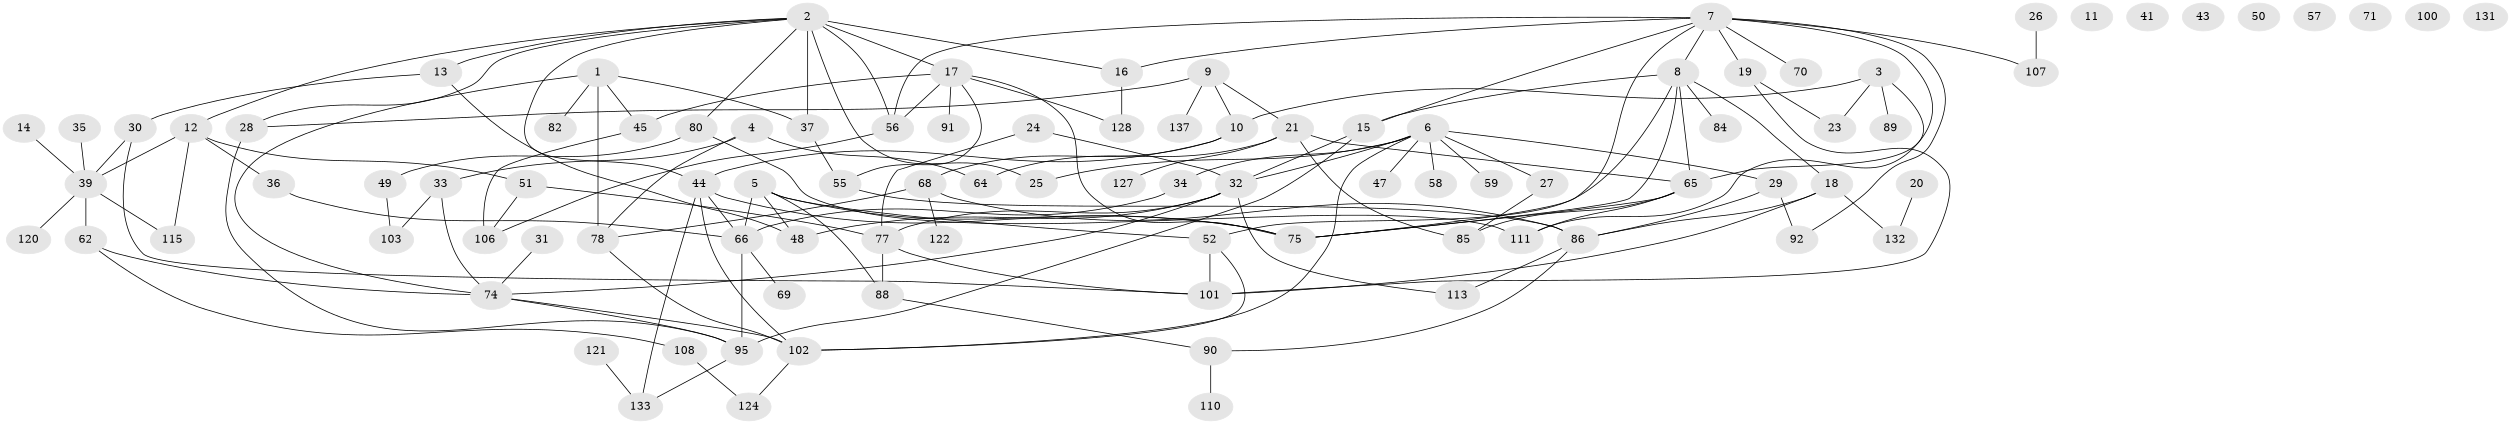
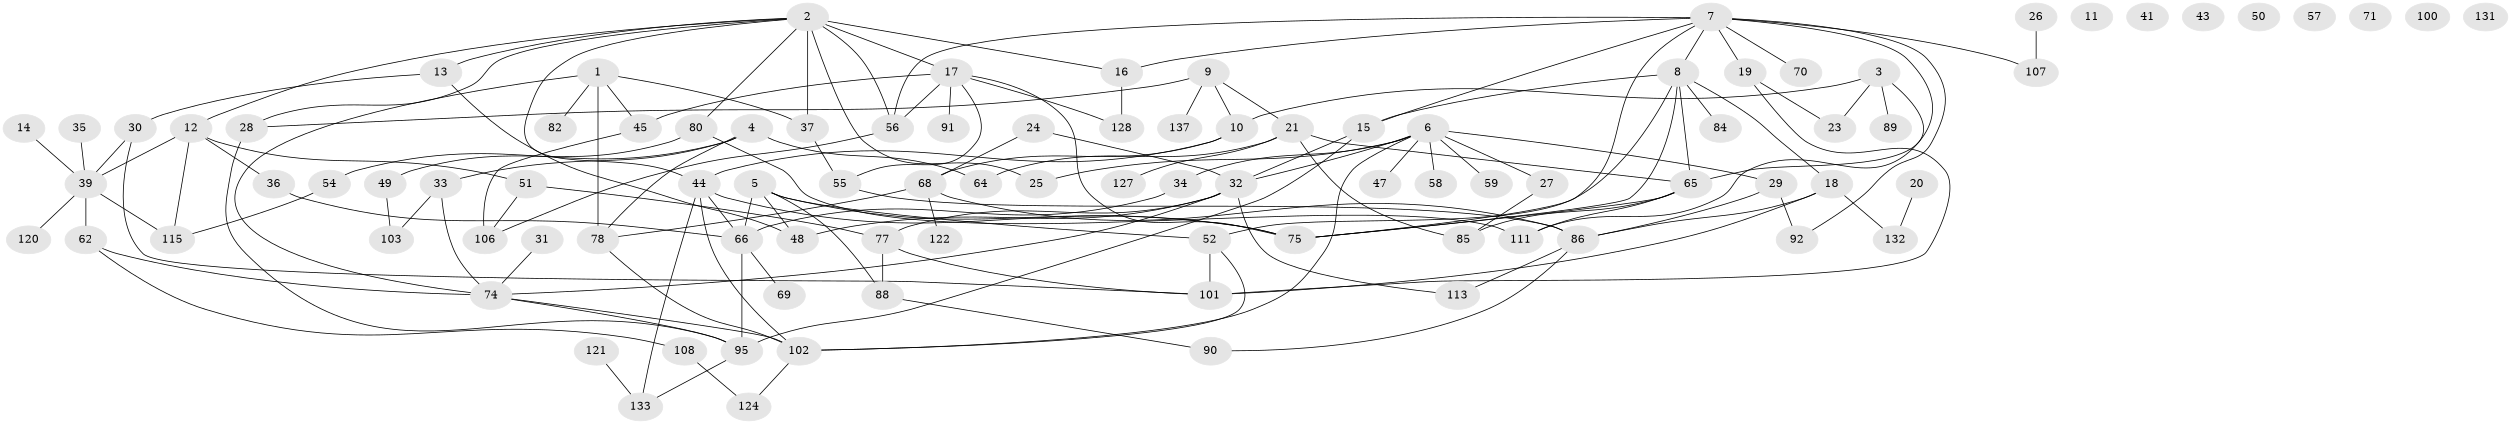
(897, 170) -> (987, 152)
none -> (330, 184)
(1211, 407) -> none
